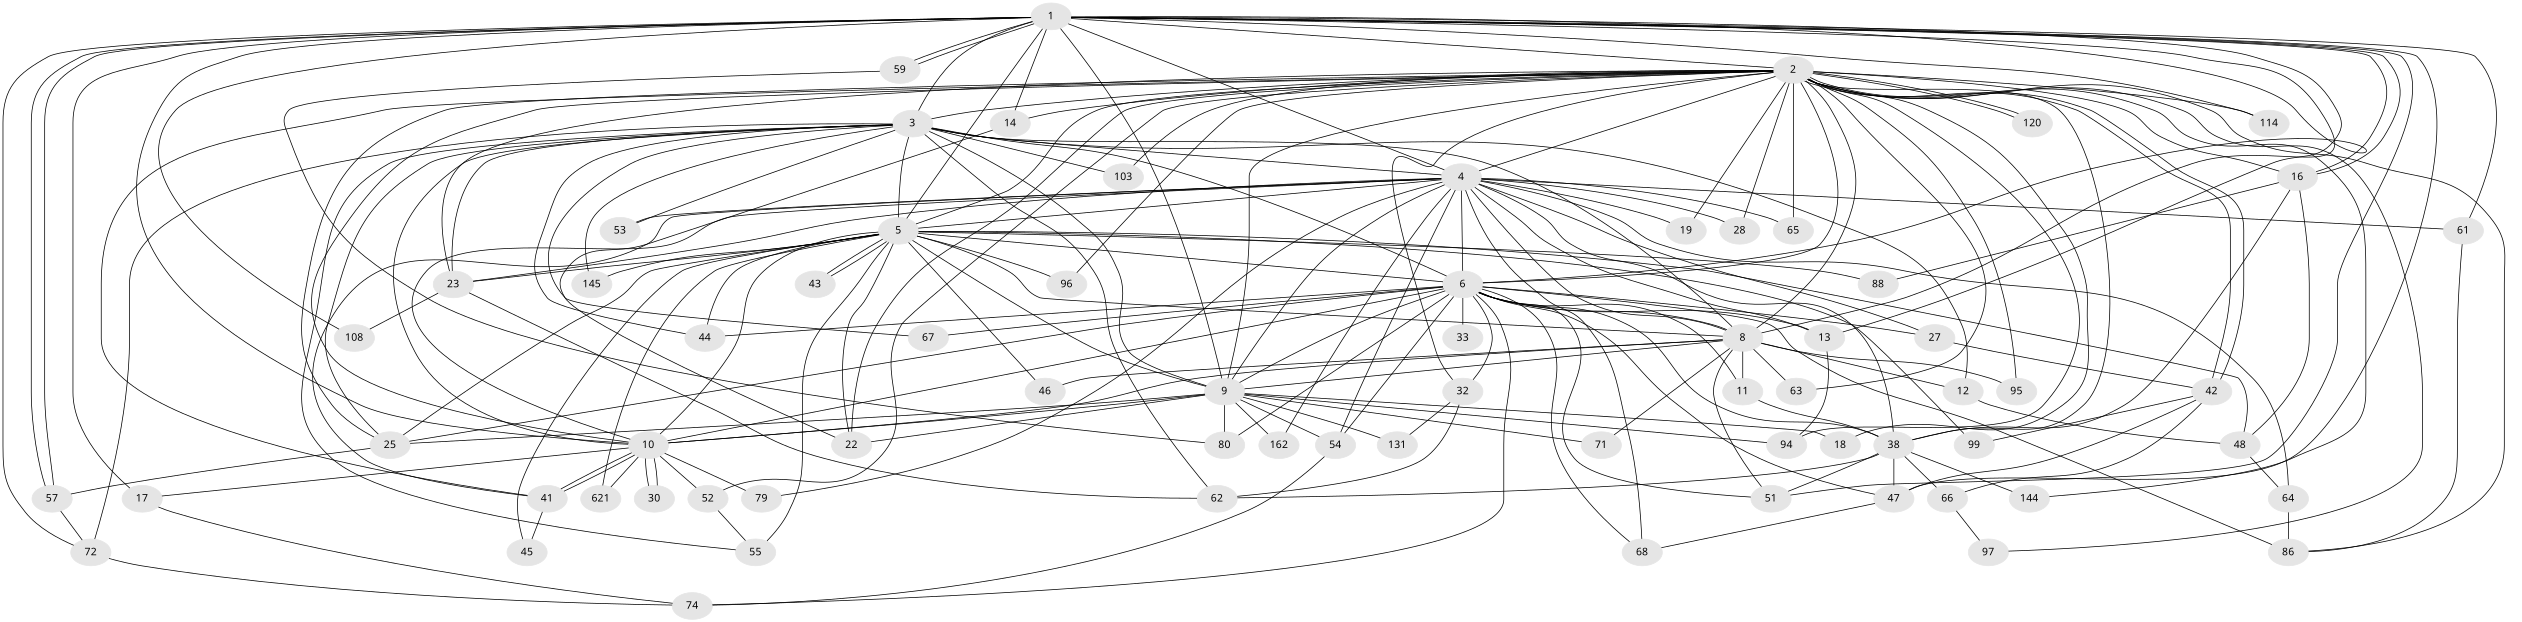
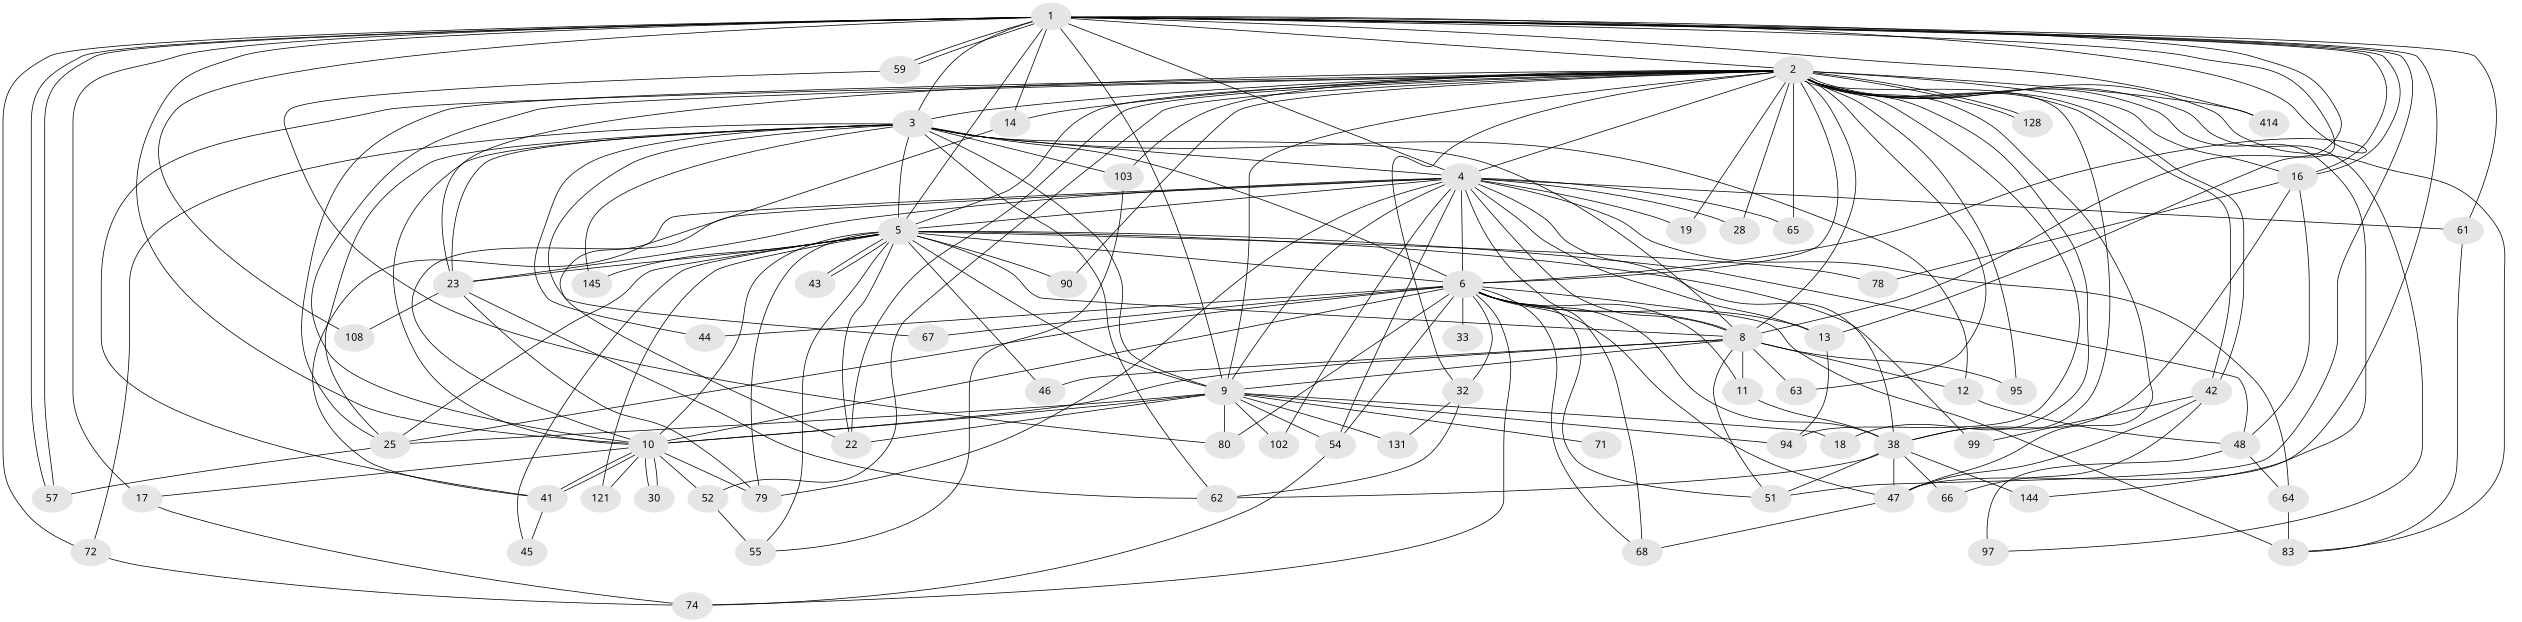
(2032, 124) -> (2032, 124)
(2269, 124) -> (2269, 124)
(332, 230) -> (969, 399)
(620, 231) -> none
(741, 267) -> (764, 318)
none -> (2122, 277)
(1067, 284) -> (1067, 284)
(1878, 284) -> (1878, 284)
(1340, 331) -> none
(1935, 338) -> none
(1672, 392) -> none
none -> (600, 404)
(1279, 445) -> (1279, 445)
(601, 499) -> (601, 499)
(71, 526) -> none
(1968, 526) -> (2096, 464)
(2288, 552) -> (2288, 552)
